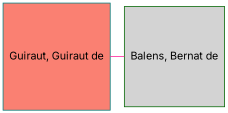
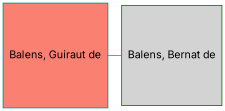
(57, 57) -> (55, 55)
